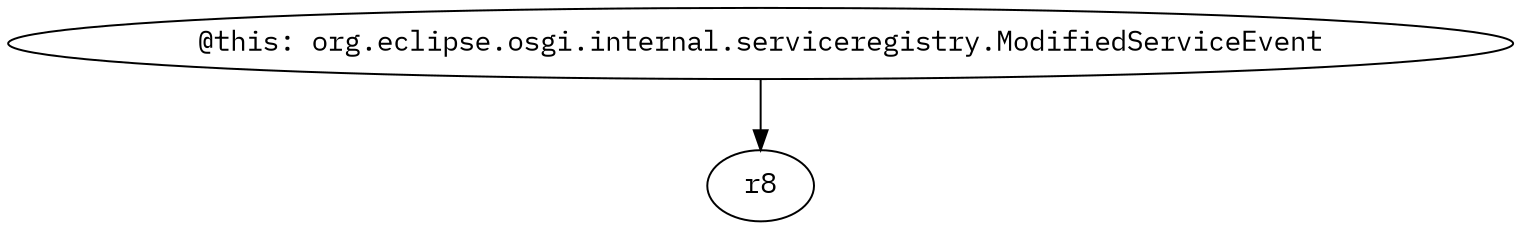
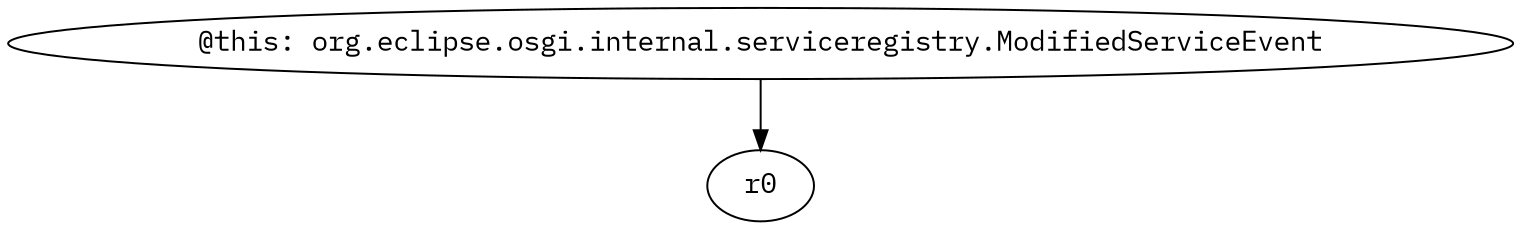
(761, 186) -> (761, 186)
